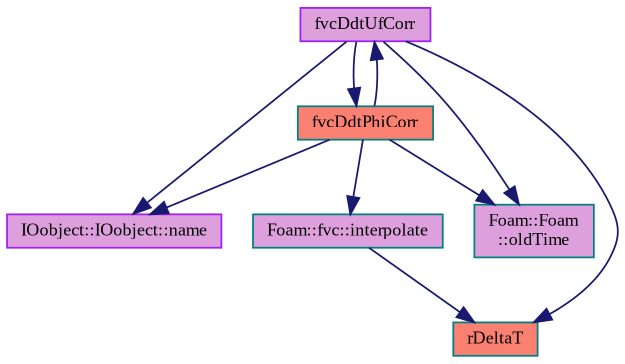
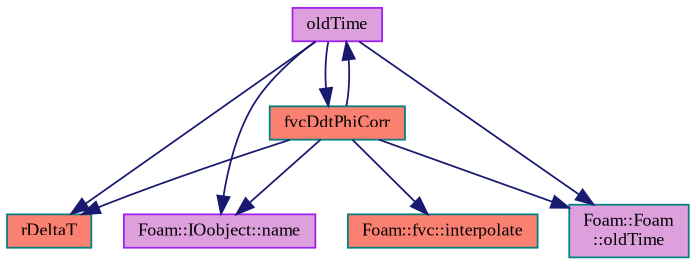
(365, 25) -> (337, 25)
(114, 231) -> (220, 231)
(348, 231) -> (443, 231)
(414, 280) -> (194, 172)
